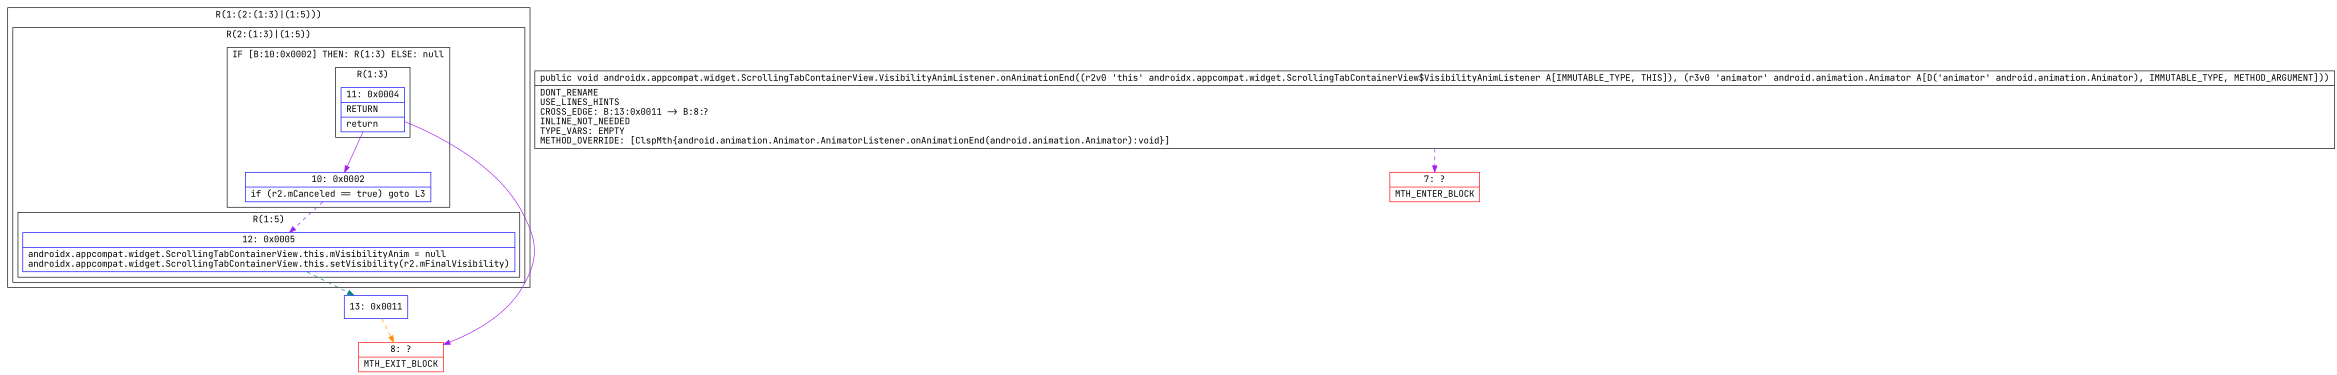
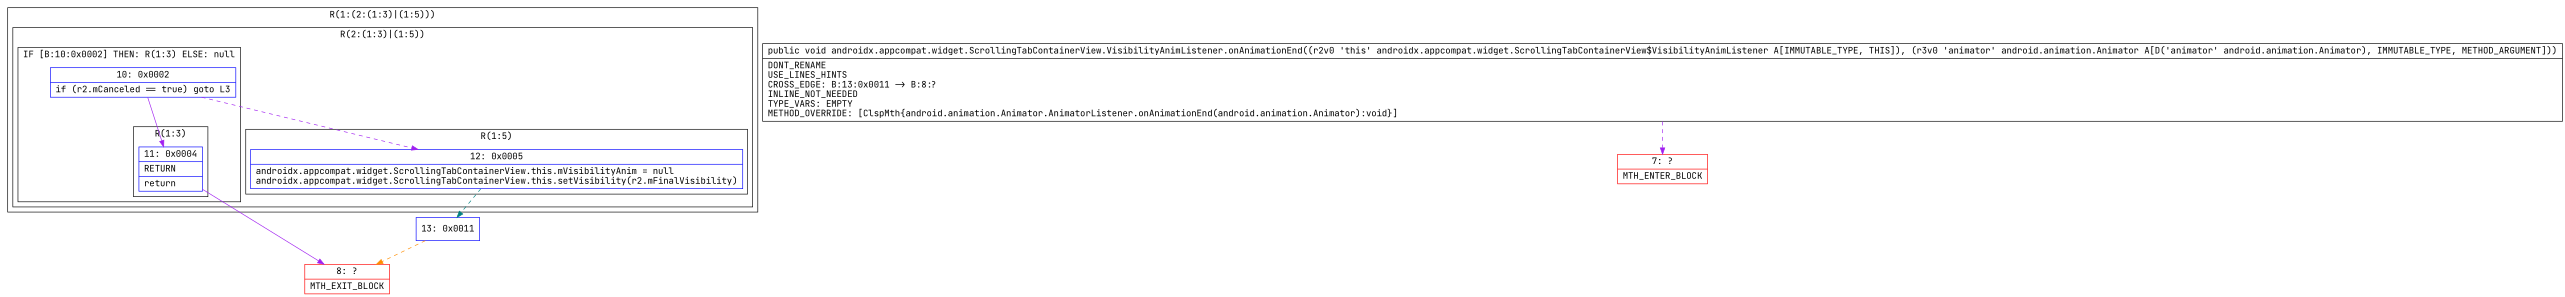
(355, 149) -> (155, 119)
